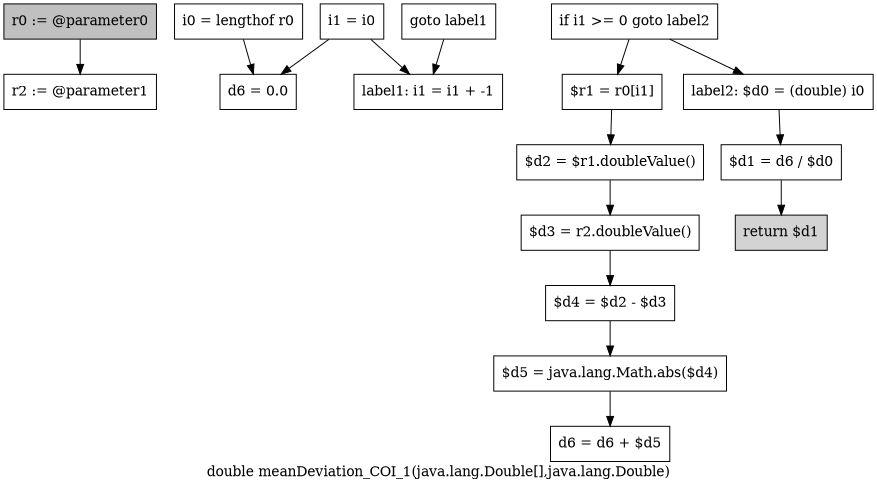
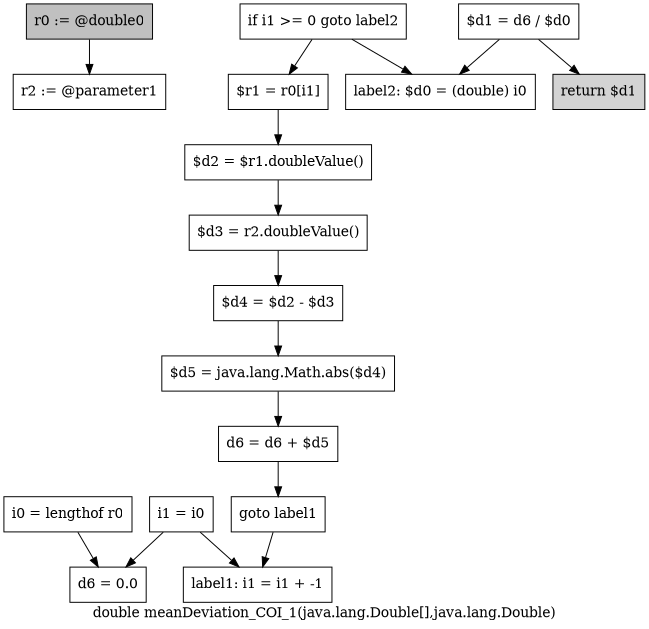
(80, 22) -> (89, 22)
(780, 122) -> (483, 54)
none -> (278, 474)
